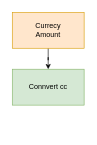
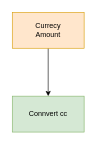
(48, 87) -> (48, 114)
